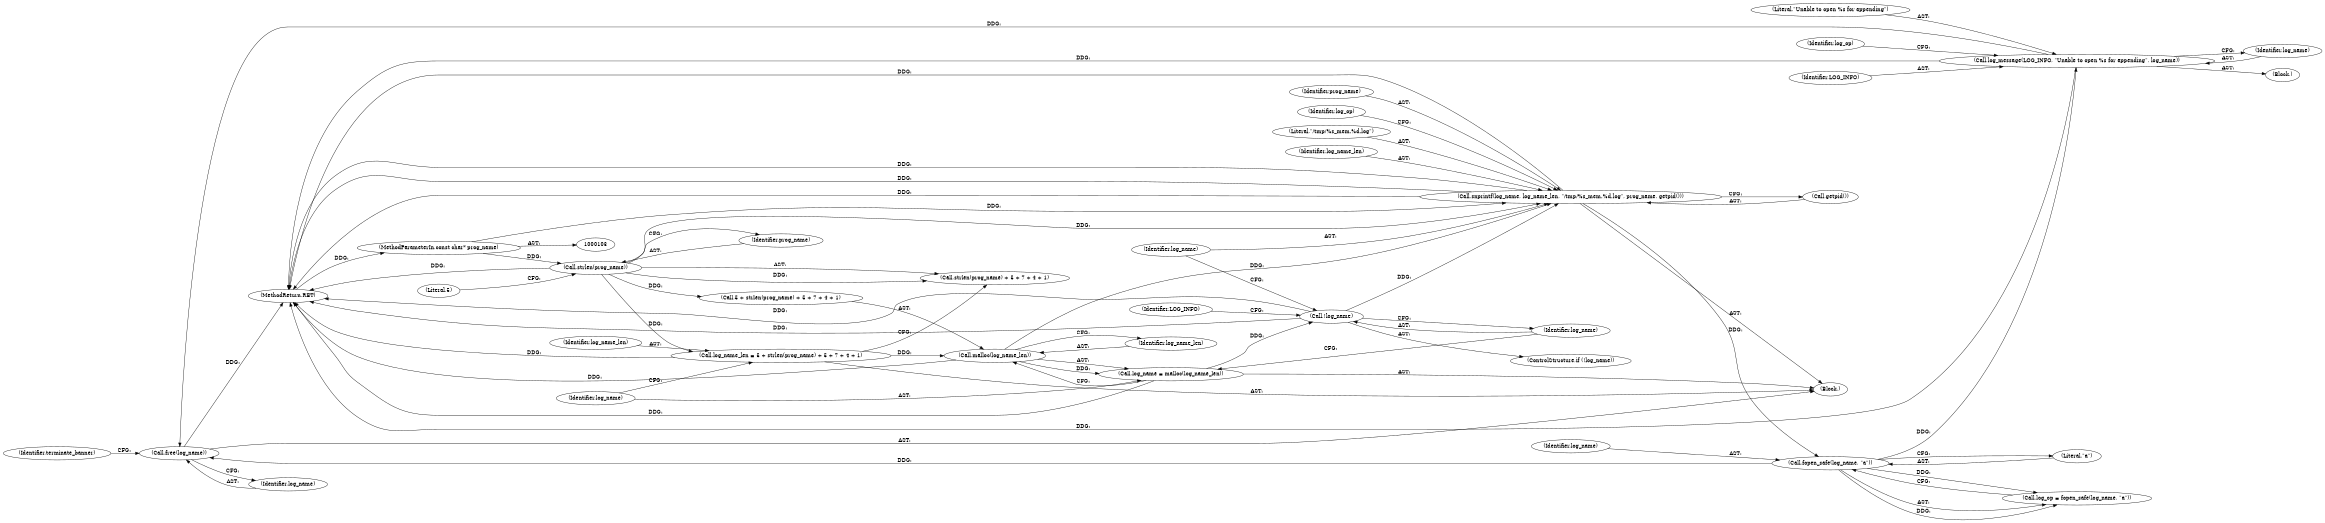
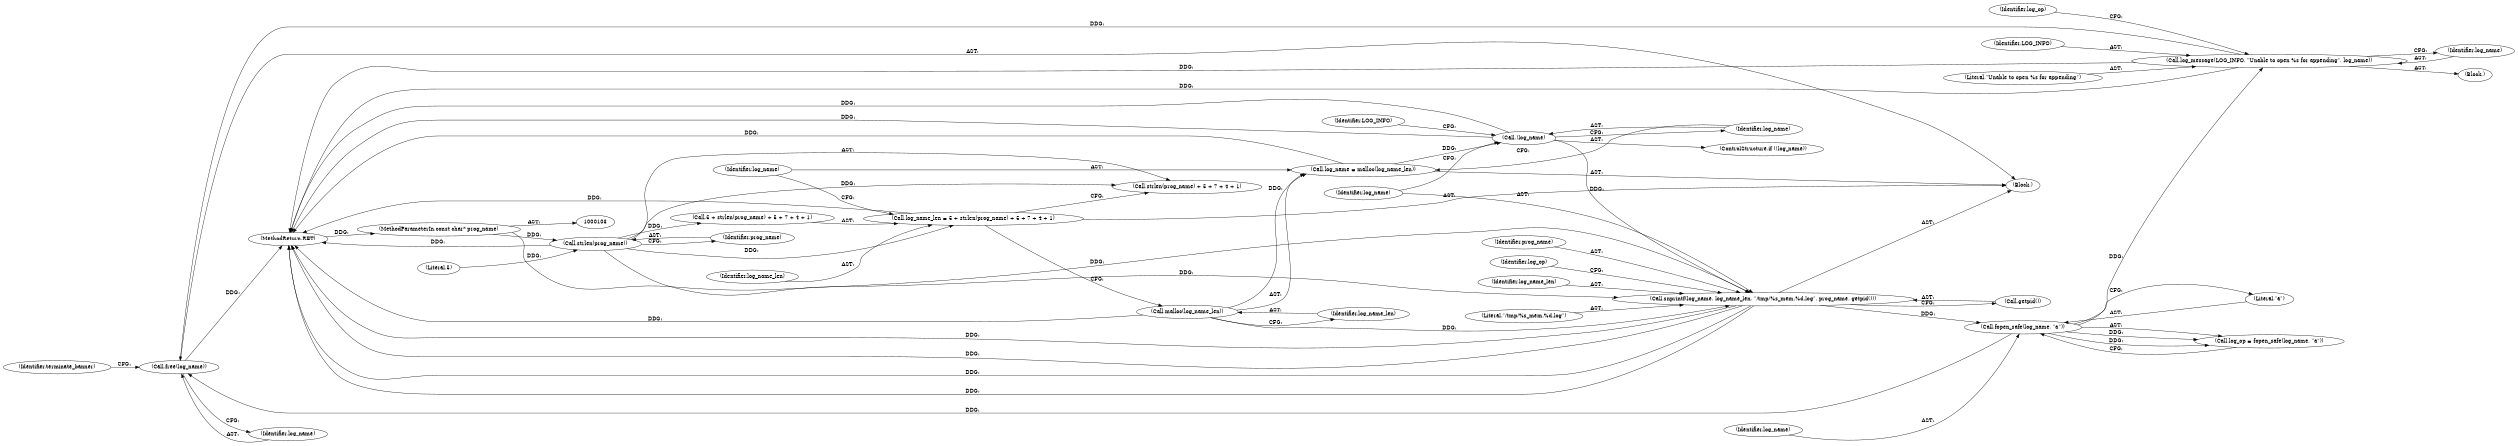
(535, 279) -> (535, 256)
(919, 317) -> (853, 224)
(906, 353) -> (1098, 279)
(1080, 385) -> none
